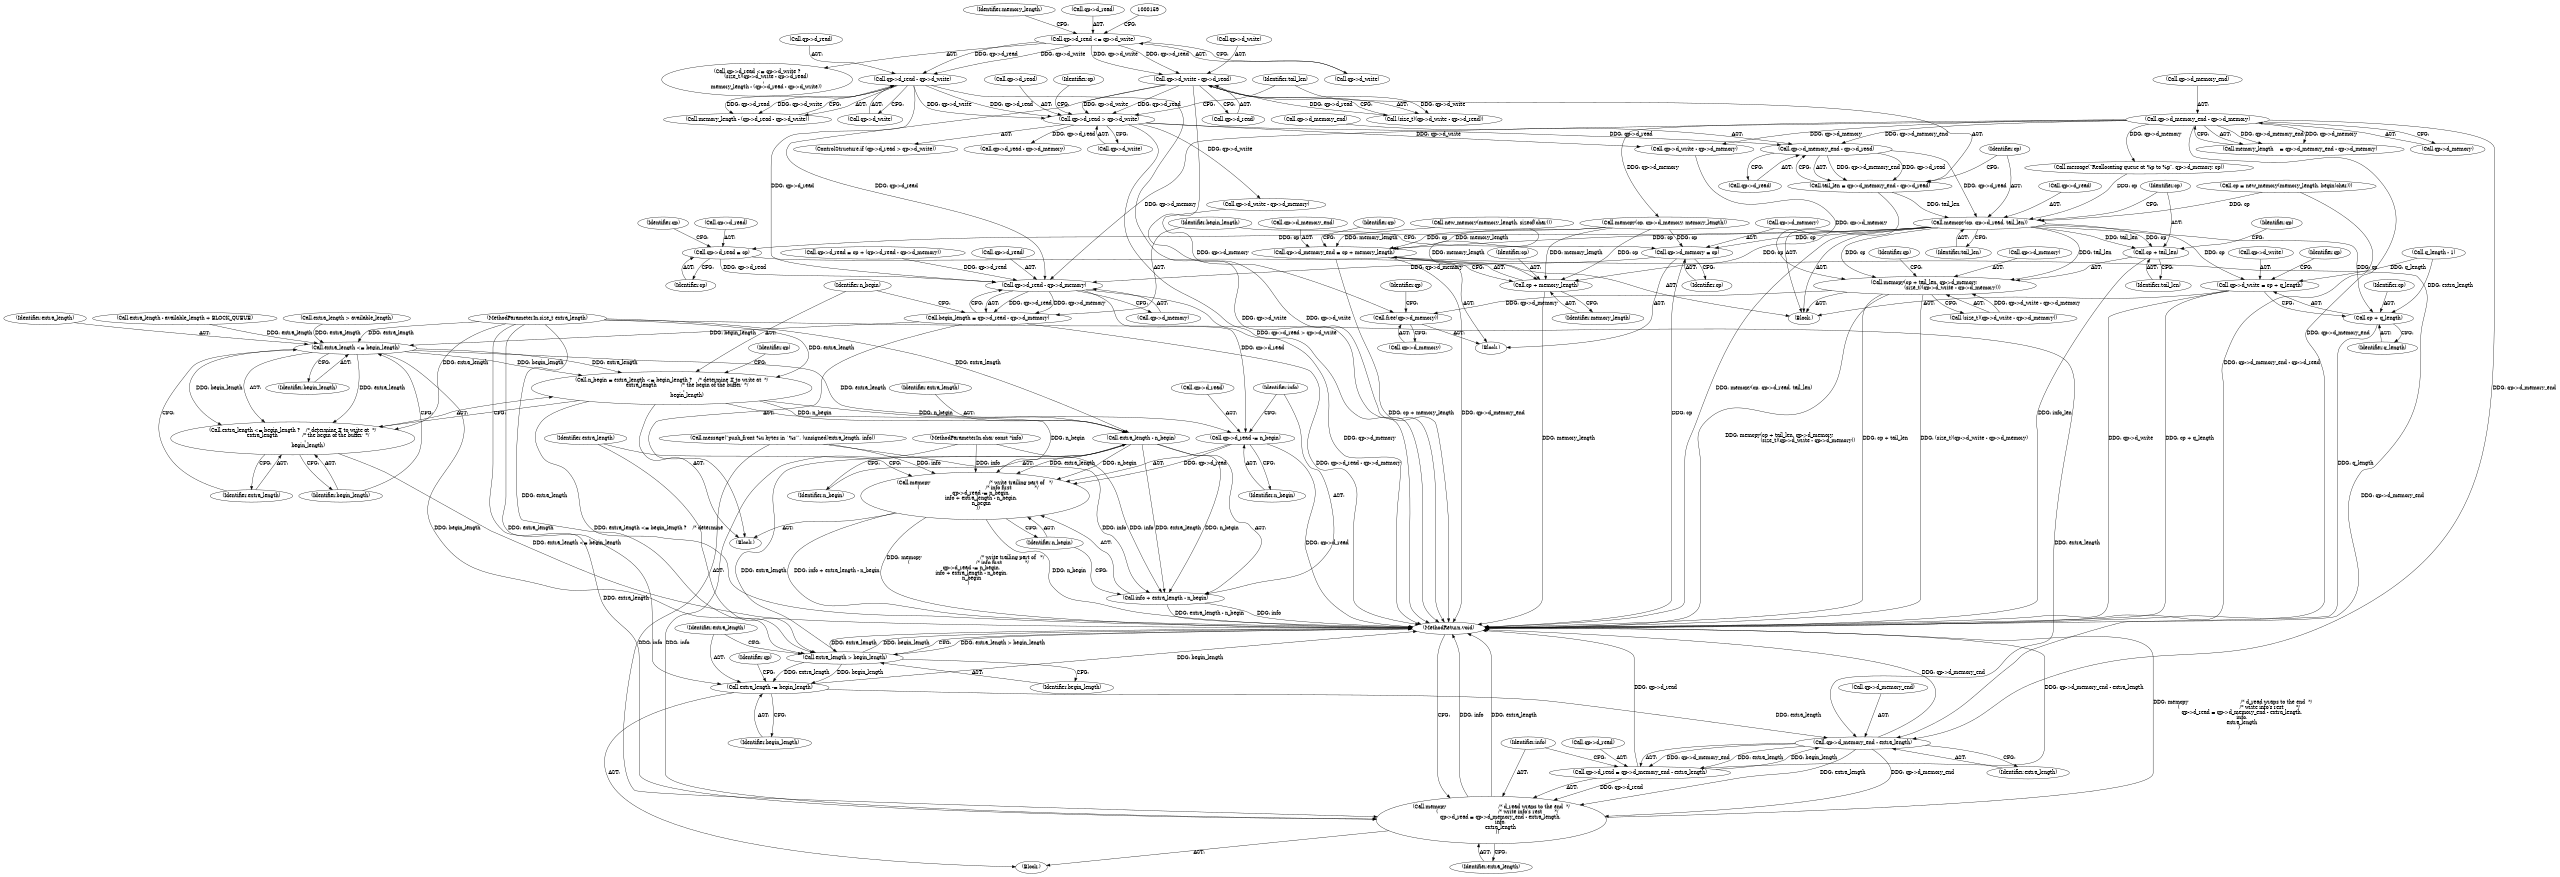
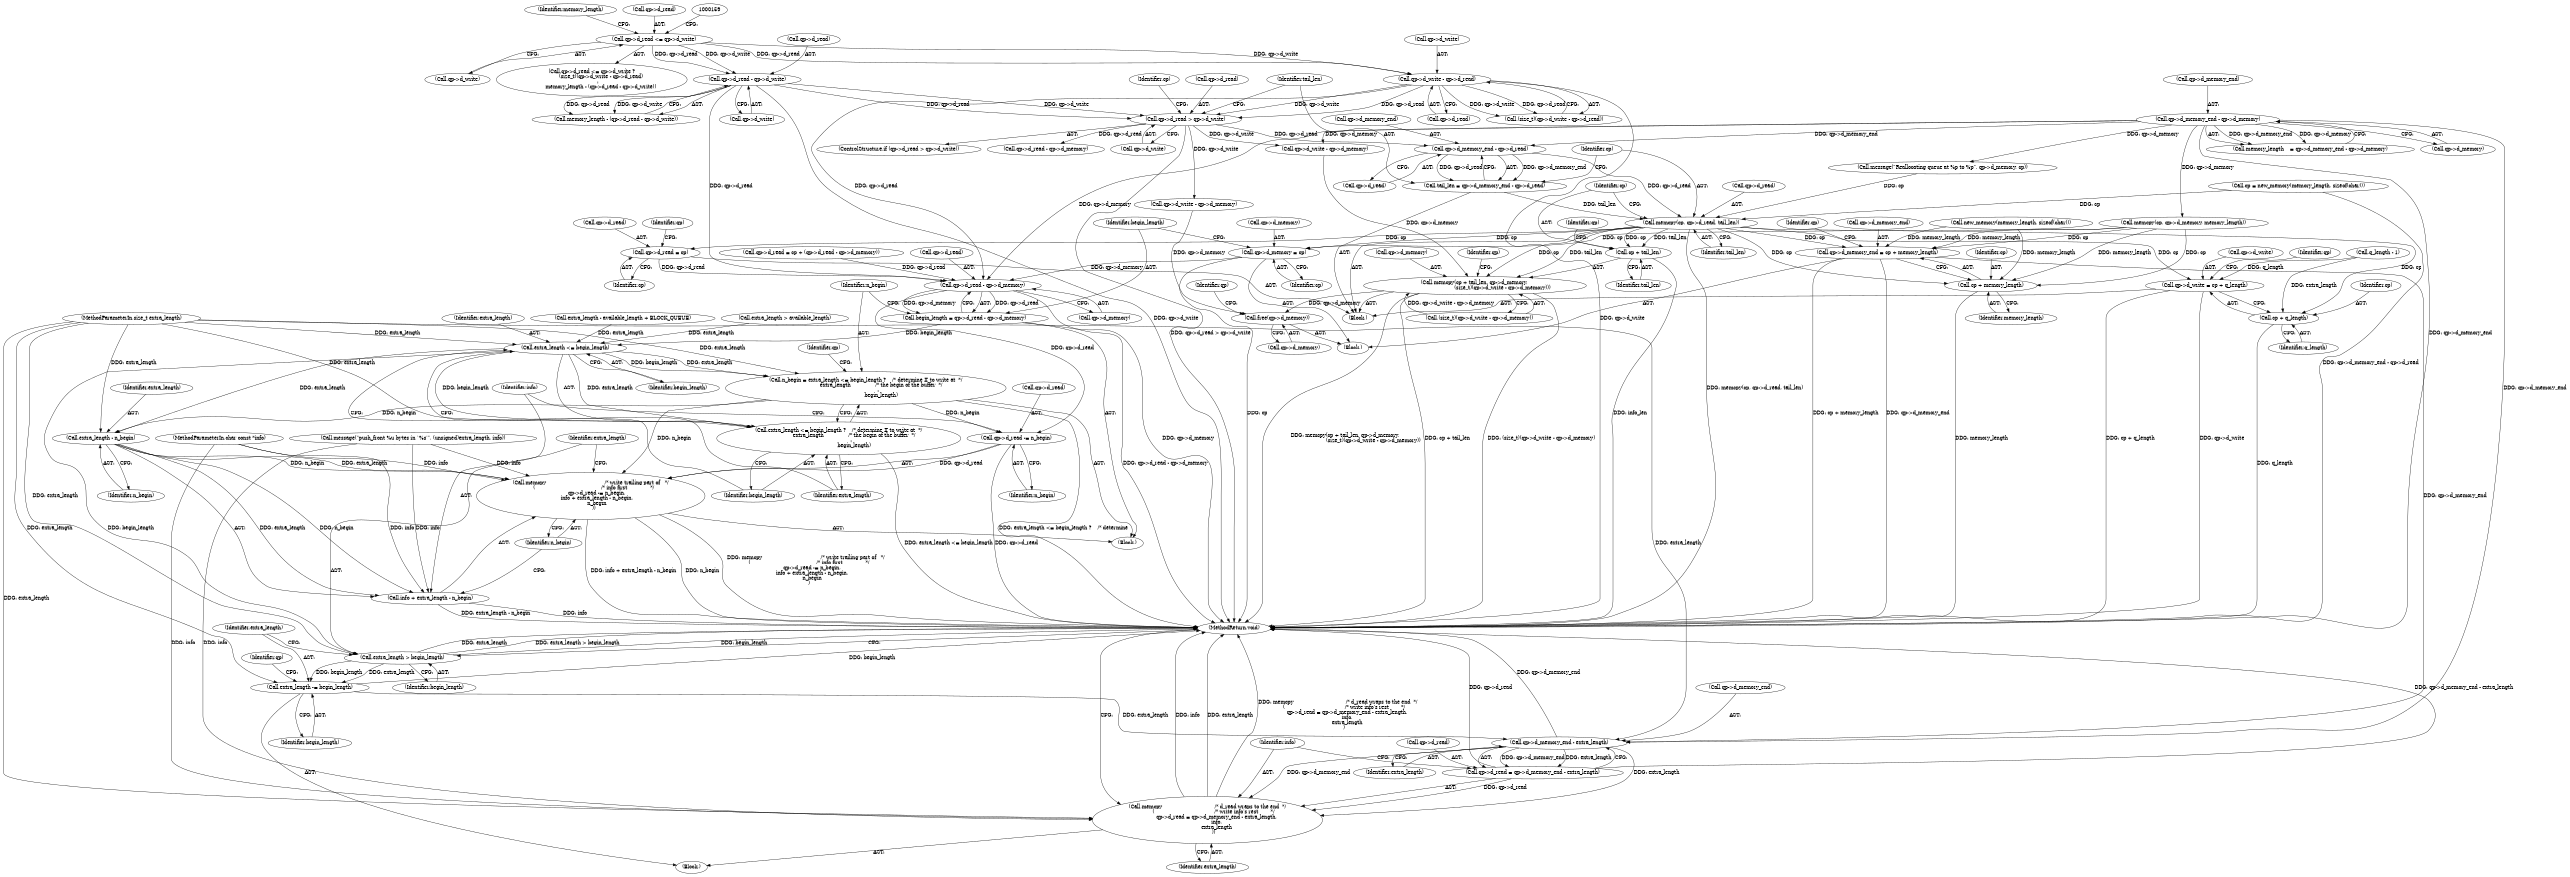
(2286, 186) -> (2298, 186)
(827, 462) -> none
(1814, 758) -> (1622, 758)
